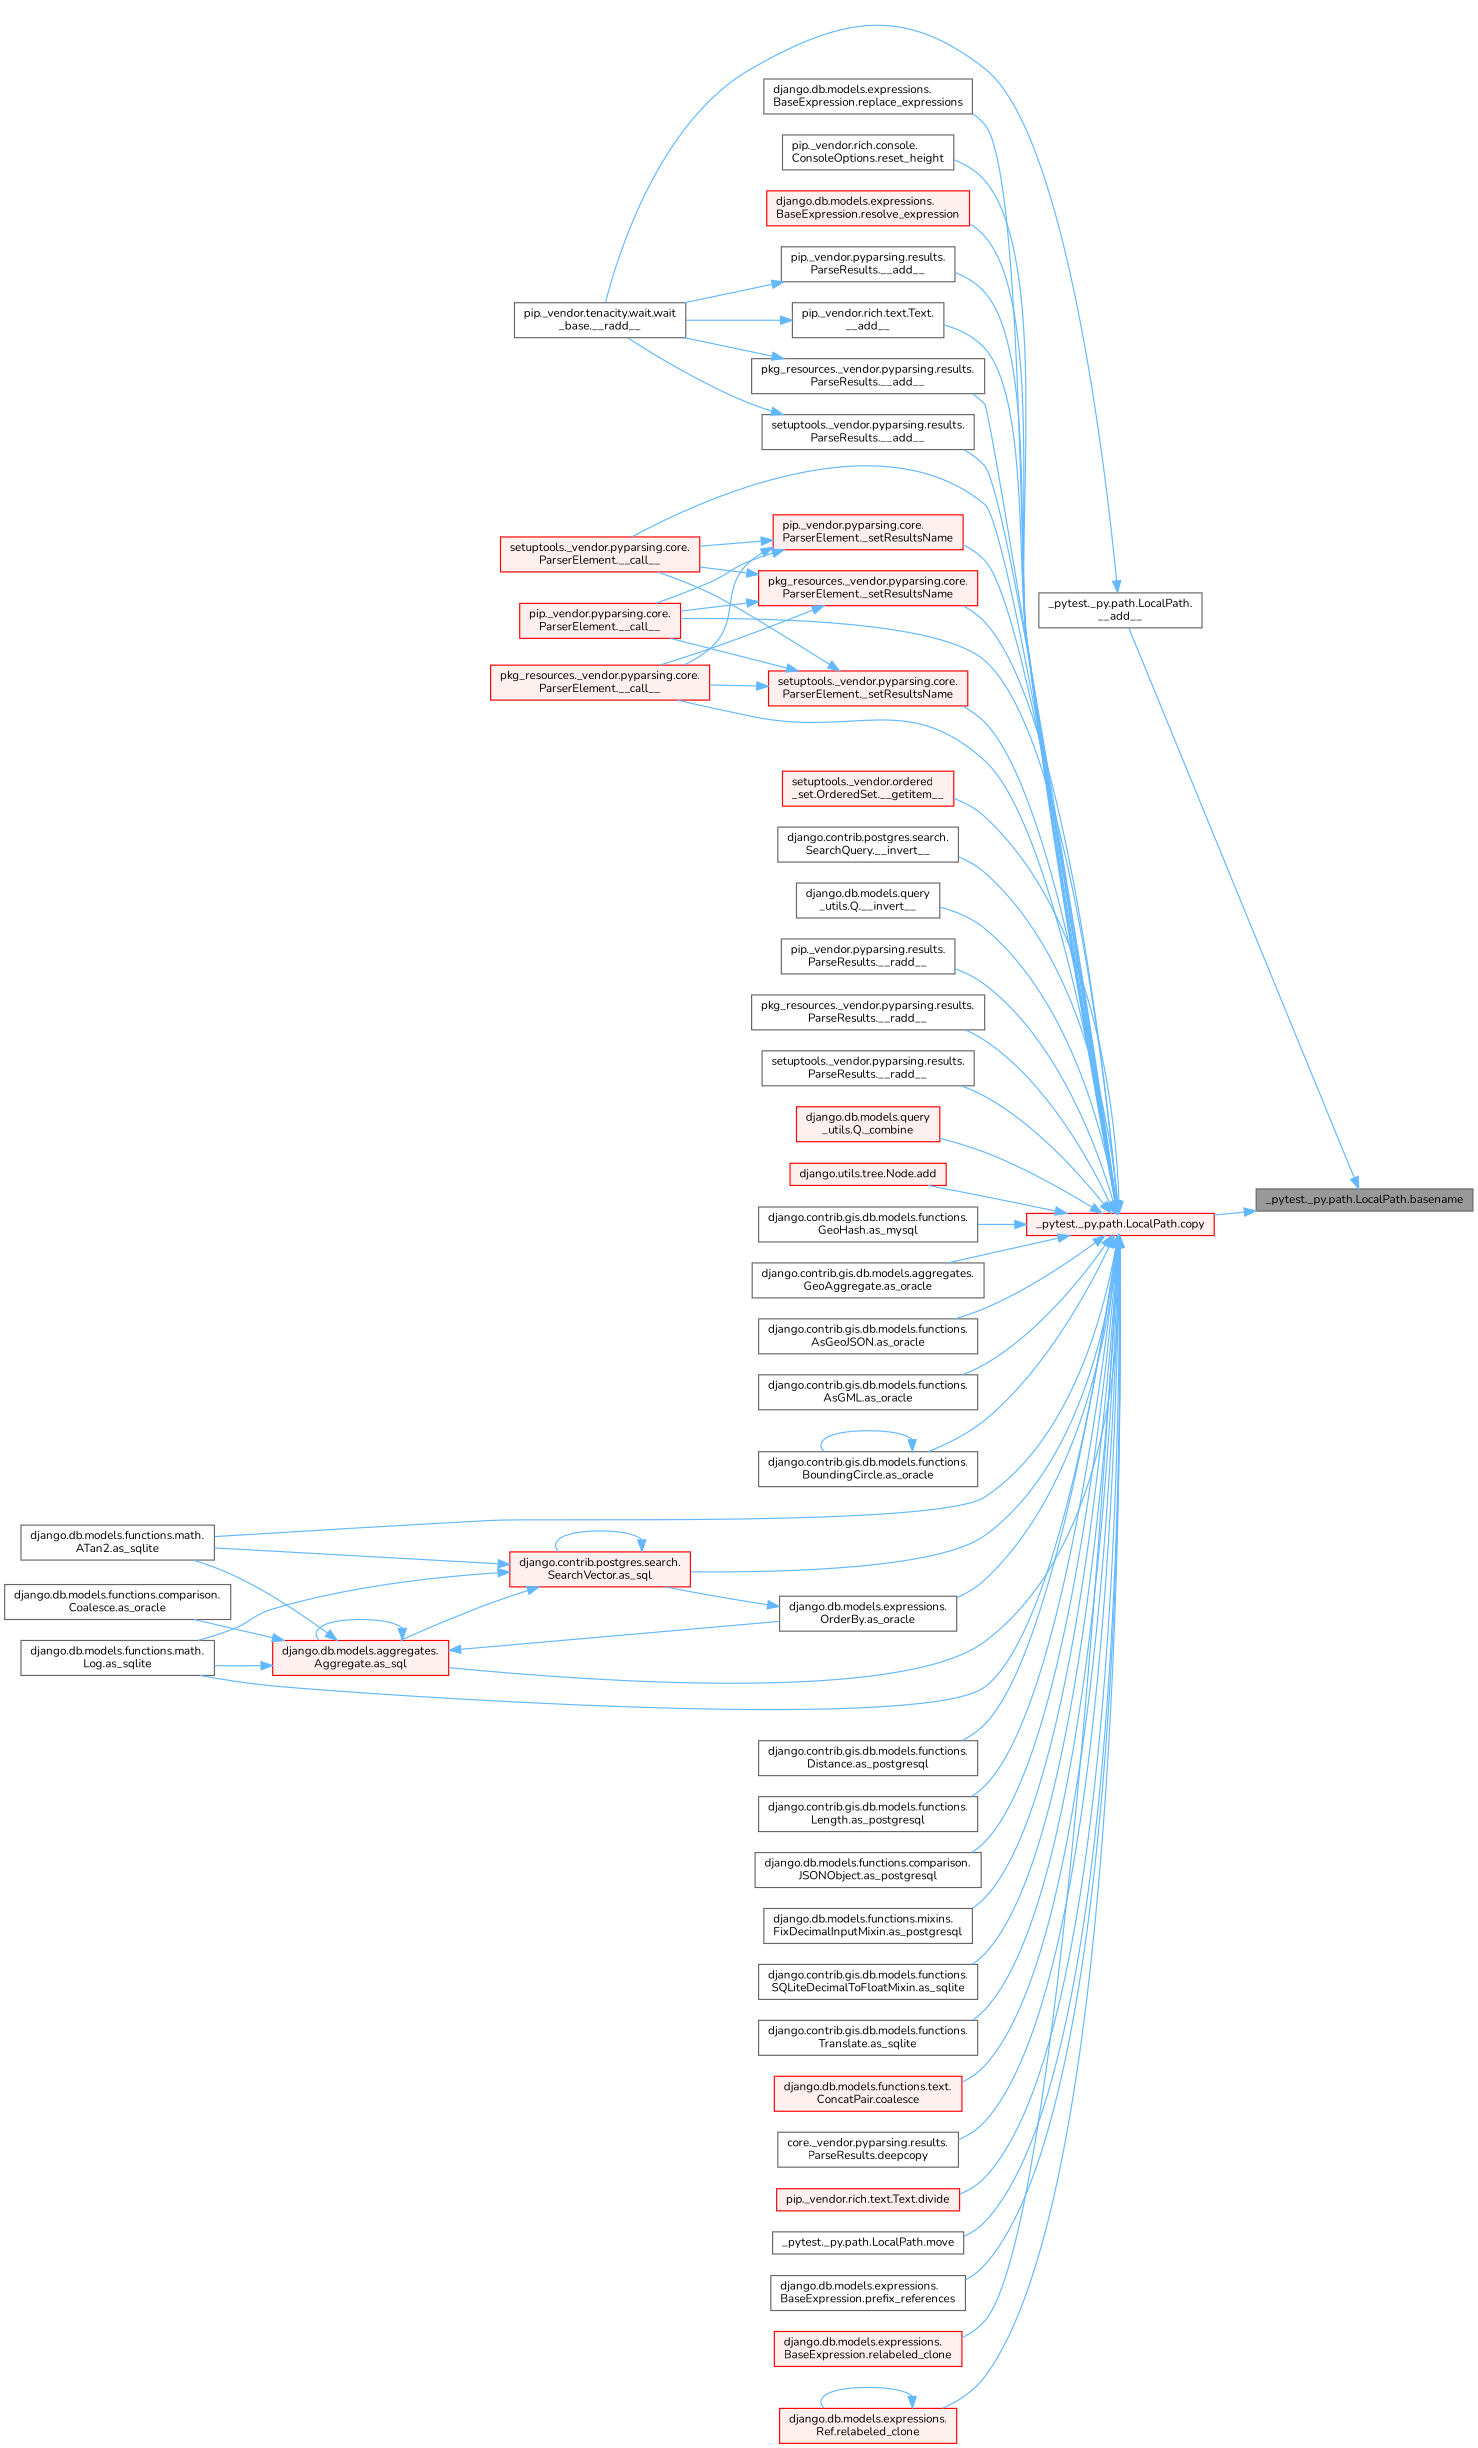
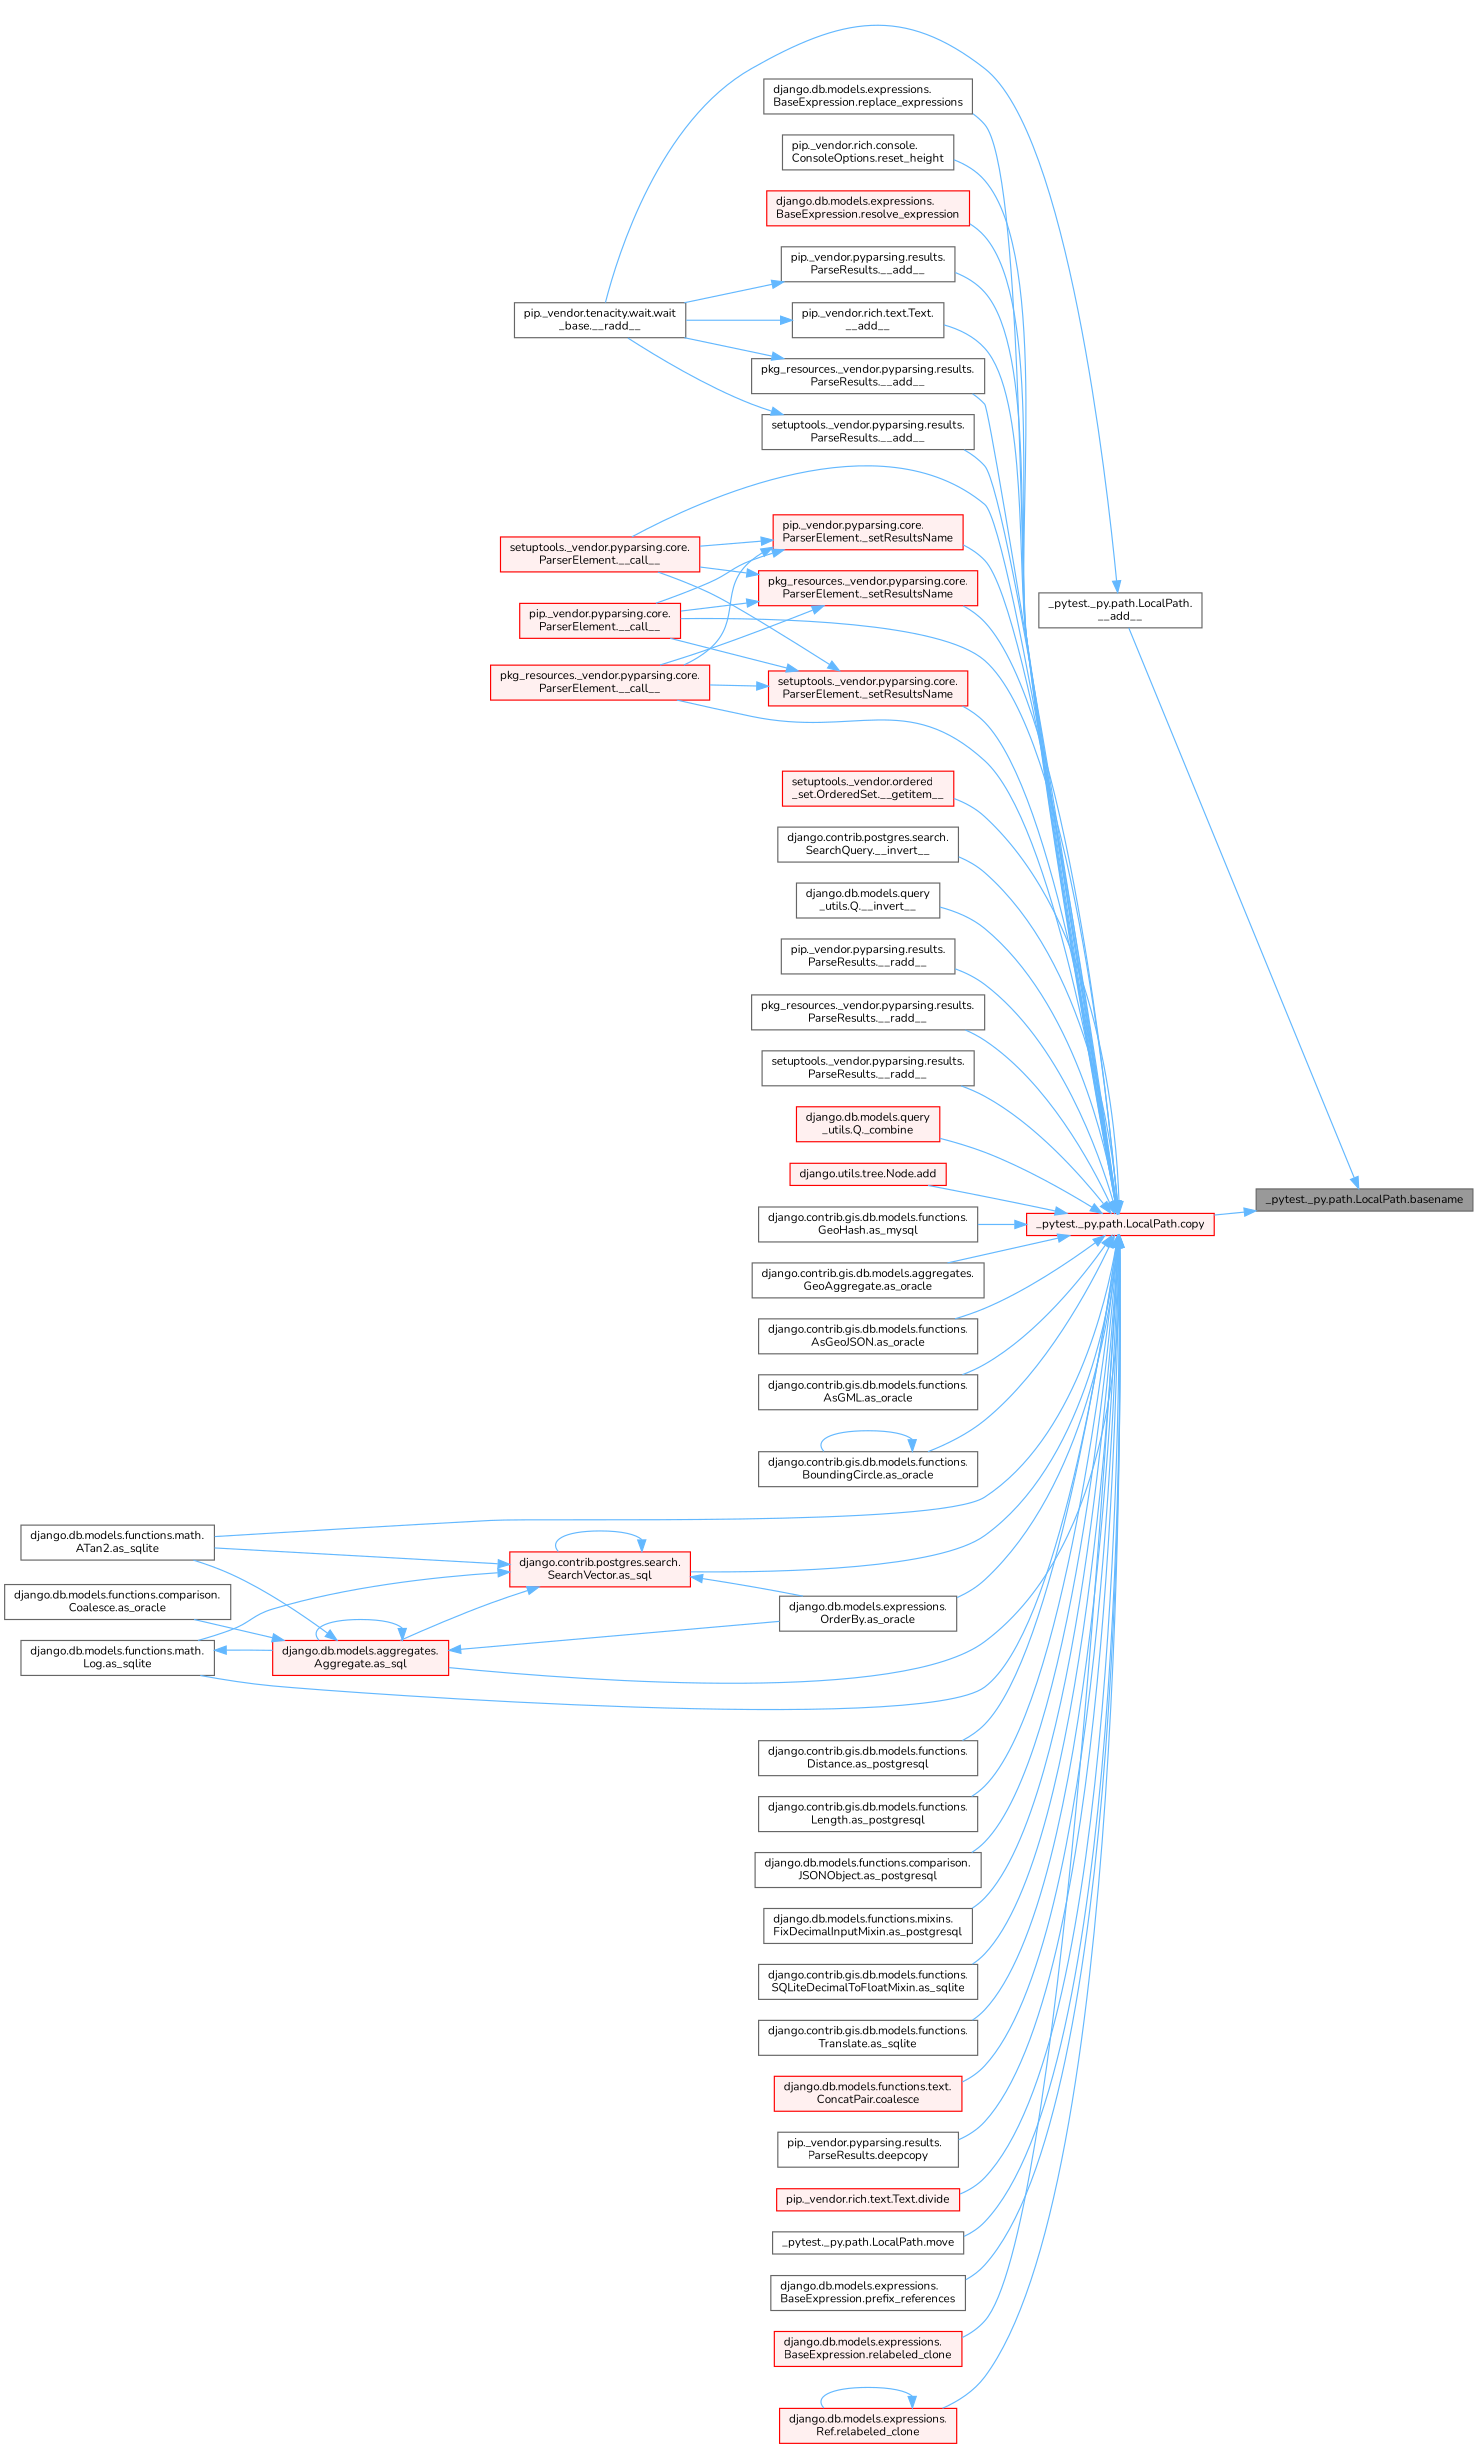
(716, 1596) -> (753, 1587)
(238, 1666) -> (249, 1650)
(868, 2150) -> (868, 2150)
